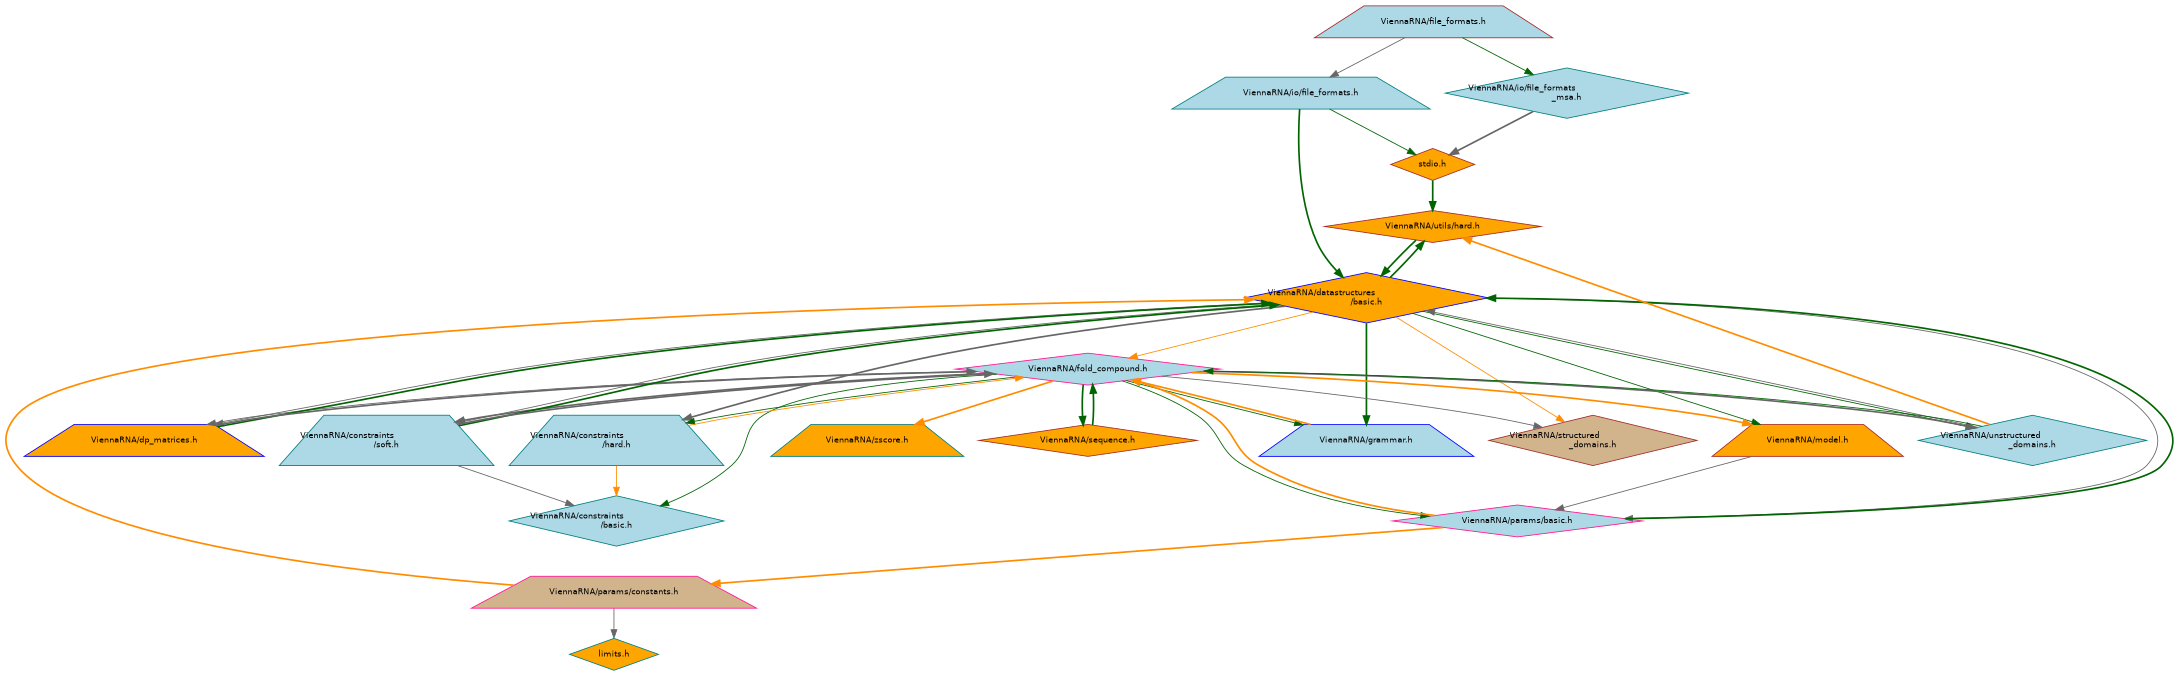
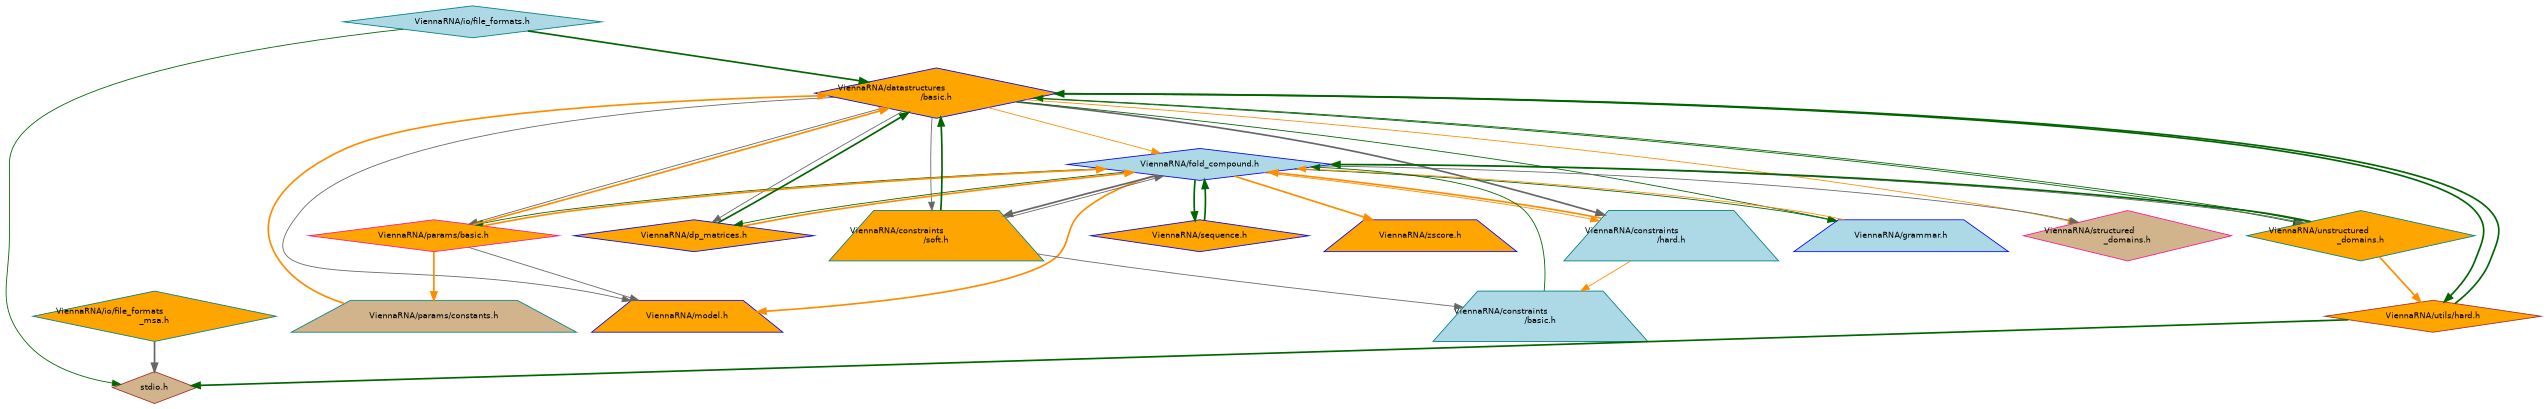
(1434, 22) -> none
(1301, 93) -> (472, 22)
(1567, 93) -> (155, 316)
(1433, 164) -> (155, 388)
(1433, 191) -> (1274, 353)
(1582, 368) -> (370, 169)
(1088, 369) -> (1200, 164)
(1706, 369) -> (1678, 142)
(1366, 370) -> (1424, 149)
(594, 386) -> (935, 194)
(1599, 386) -> (1826, 177)
(1586, 387) -> (1815, 177)
(591, 388) -> (933, 196)
(2126, 389) -> (677, 168)
(720, 392) -> (1080, 198)
(821, 395) -> (1467, 185)
(856, 396) -> (1428, 193)
(851, 399) -> (1440, 193)
(1225, 403) -> (1576, 186)
(144, 440) -> (694, 236)
(387, 440) -> (936, 236)
(867, 440) -> (1420, 236)
(1088, 440) -> (1200, 236)
(1593, 440) -> (2128, 236)
(1808, 440) -> (687, 316)
(2033, 440) -> (2361, 236)
(1658, 482) -> (549, 273)
(616, 521) -> (1540, 316)
(1517, 521) -> (434, 236)
(614, 592) -> (434, 316)
(614, 654) -> none
